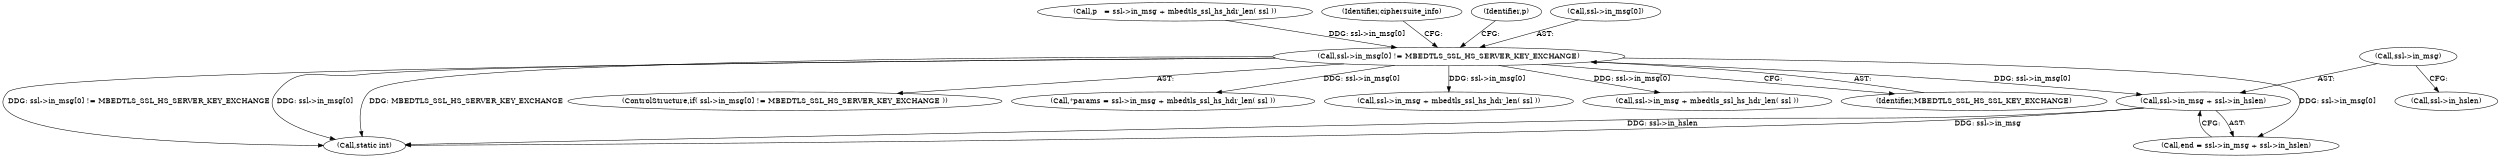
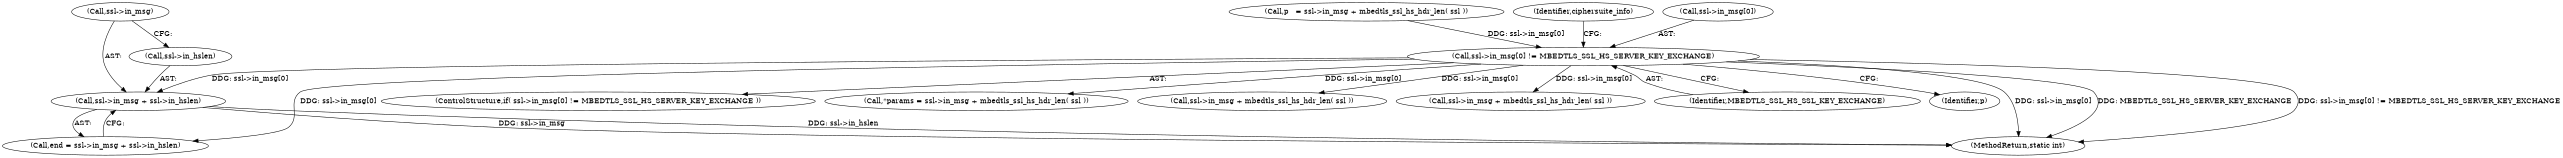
(1480, 32) -> (1809, 76)
none -> (159, 76)
(365, 146) -> (2018, 146)
